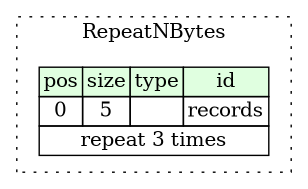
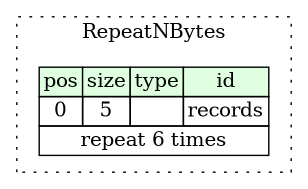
(154, 140) -> (154, 140)
